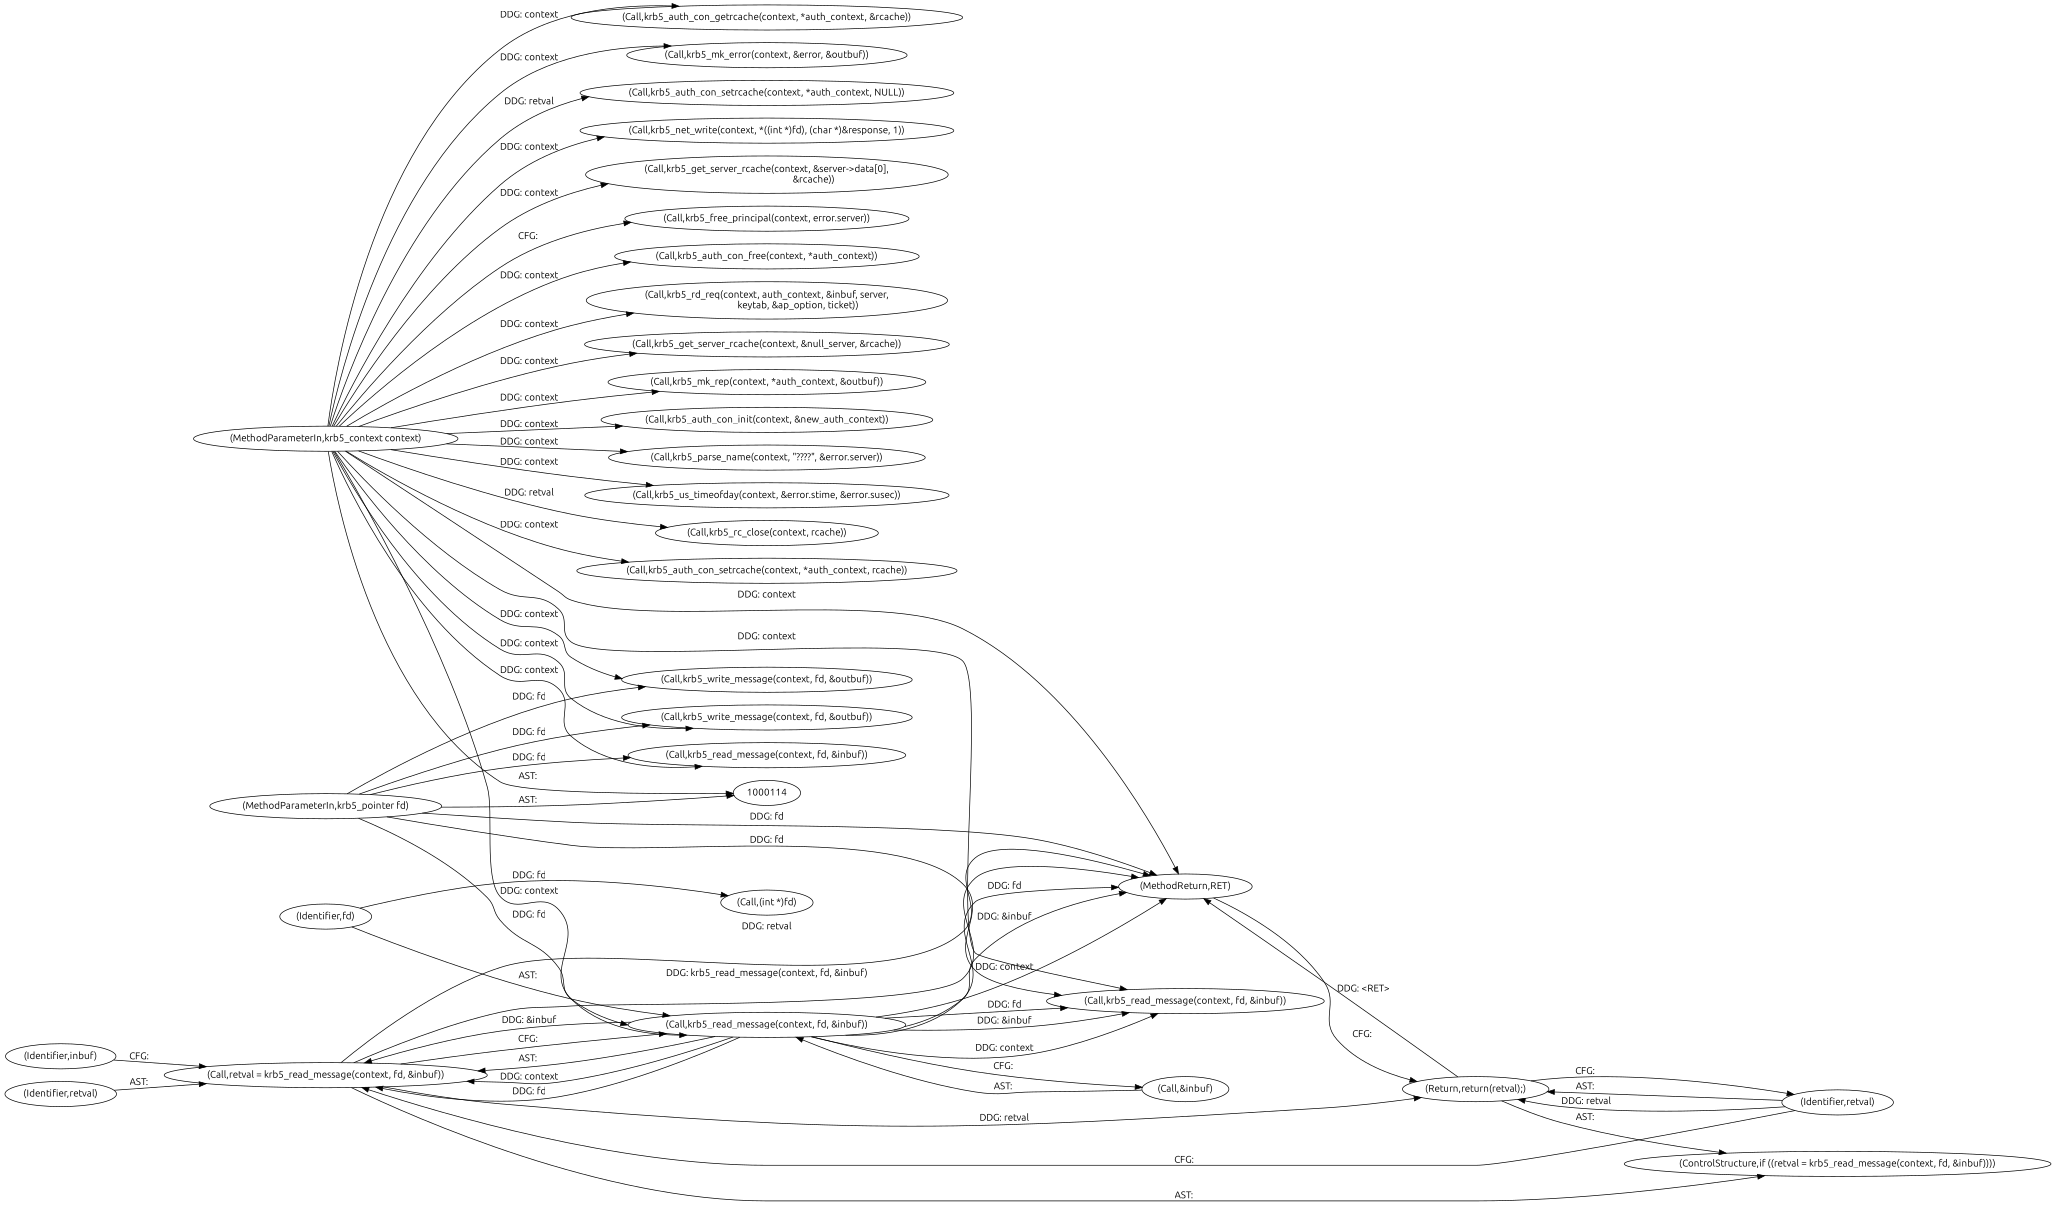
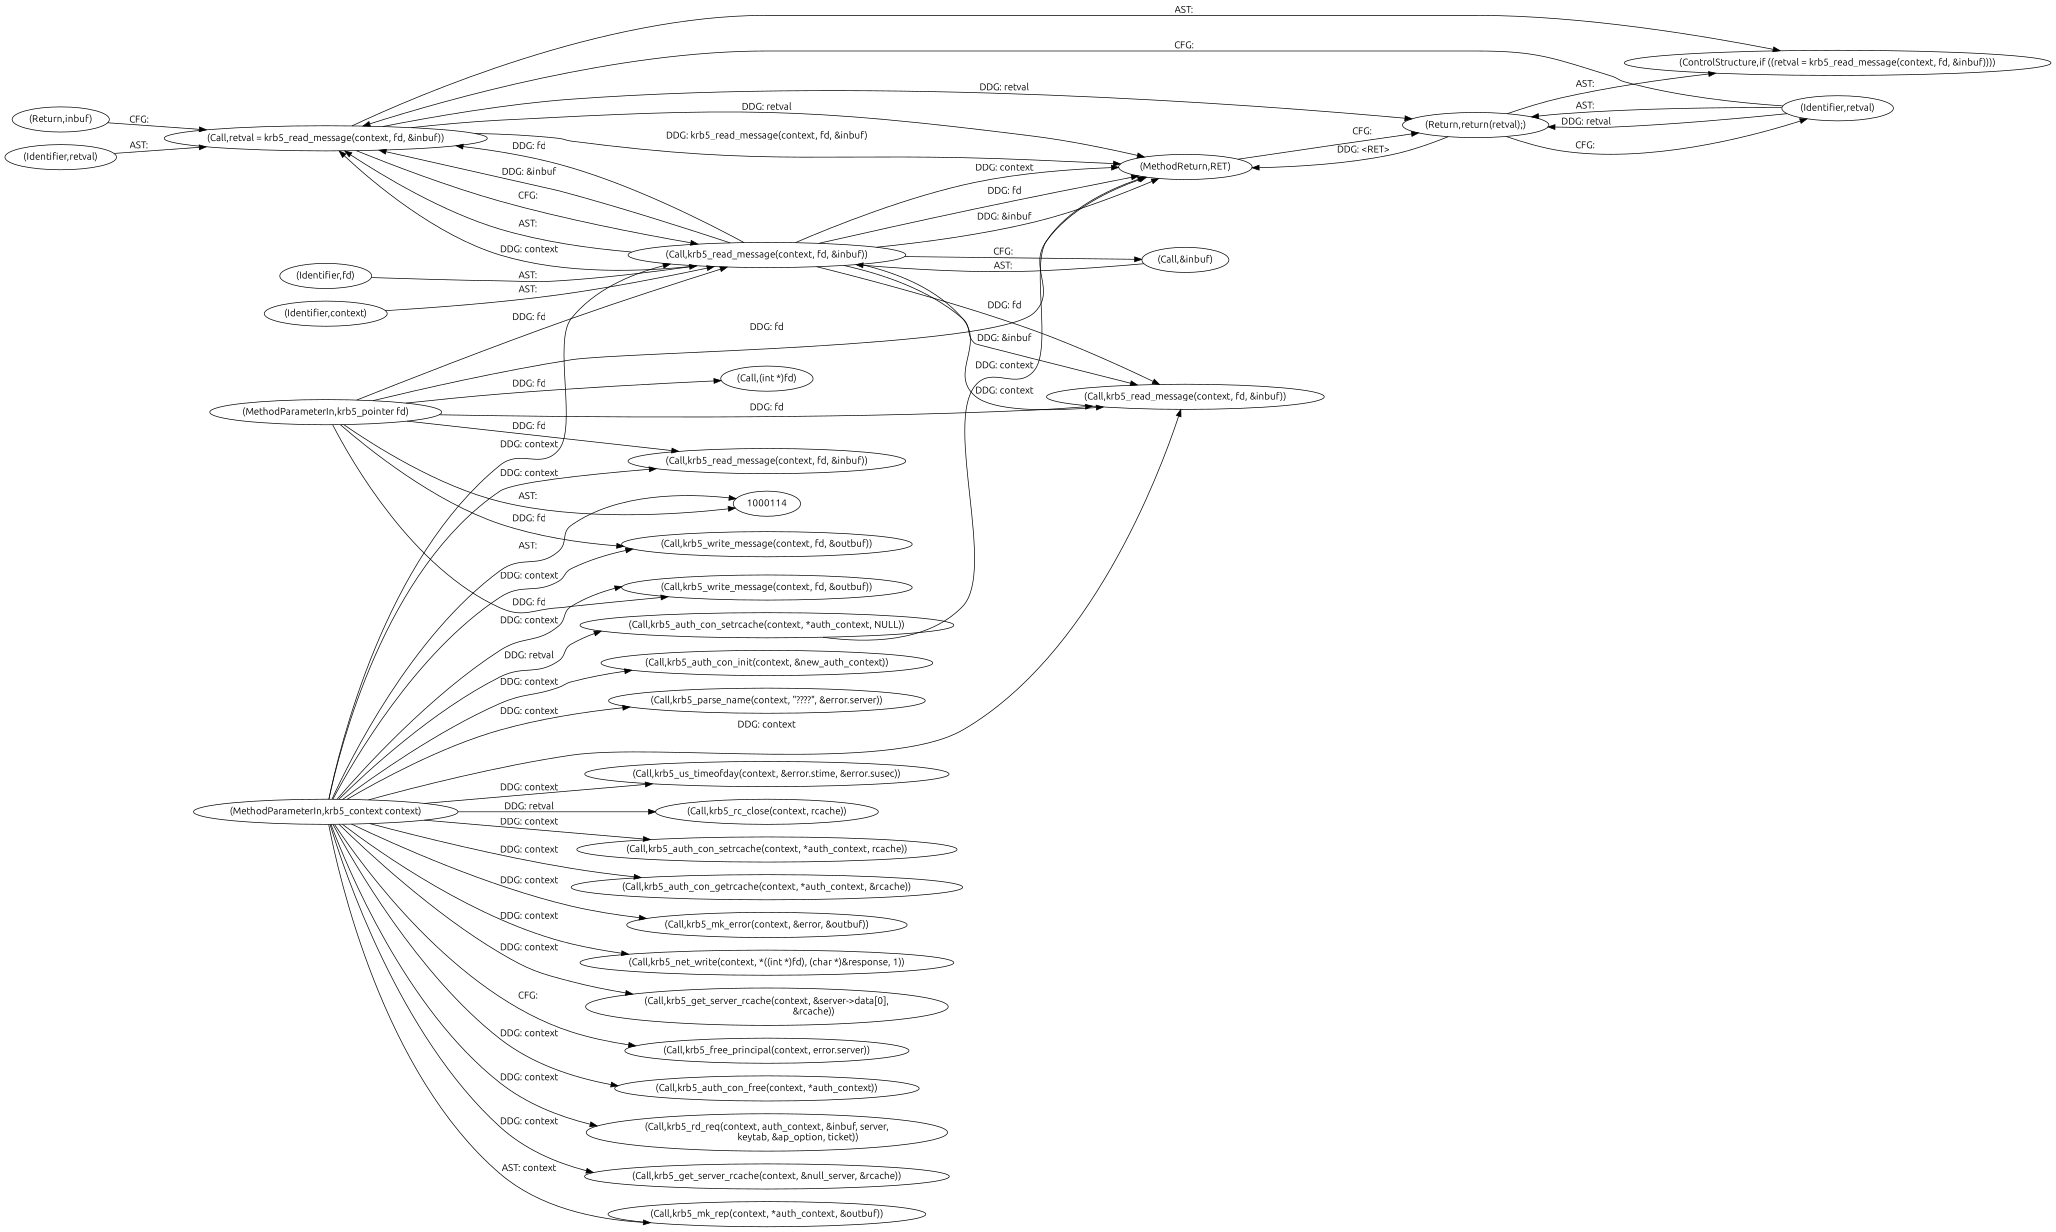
none -> (326, 314)
(529, 398) -> (529, 1168)
(794, 610) -> (965, 433)
(540, 881) -> (560, 390)
(61, 1056) -> (61, 119)
